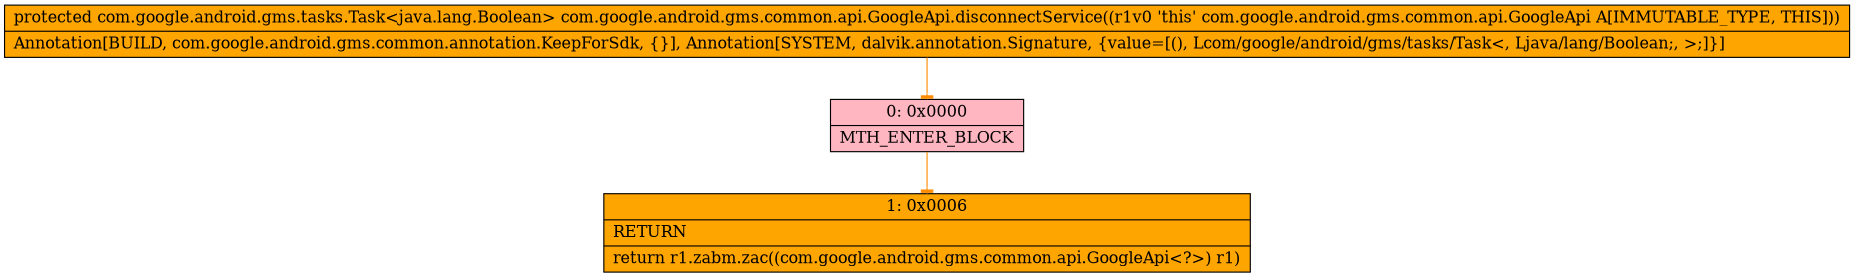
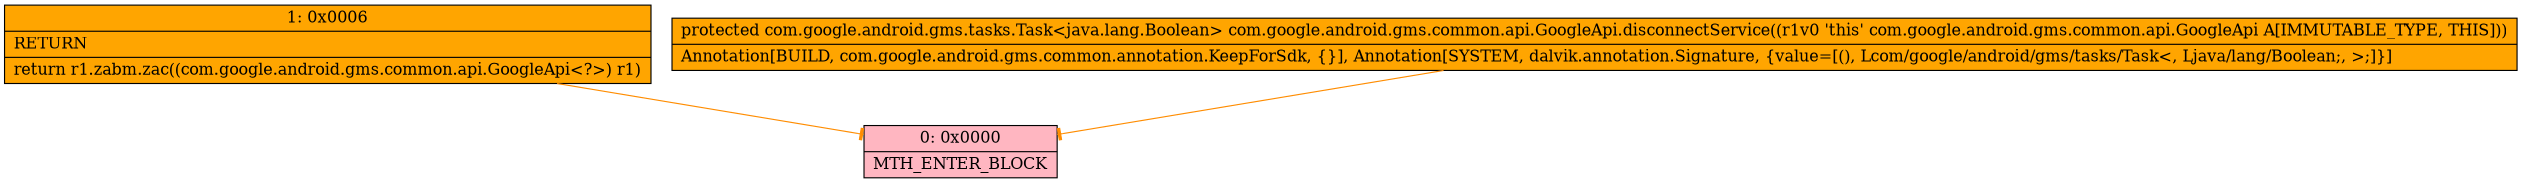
(927, 170) -> (708, 109)
